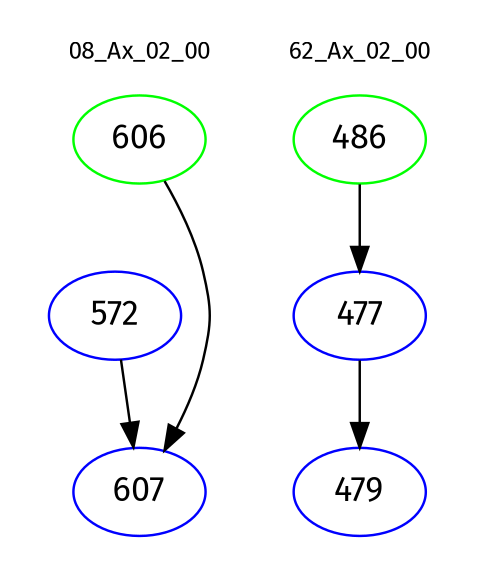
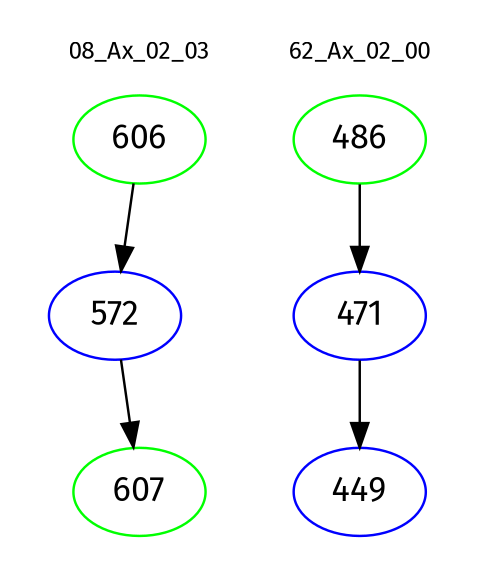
(139, 53) -> (139, 53)
(209, 303) -> (129, 215)
(360, 316) -> (360, 316)
(139, 492) -> (139, 492)
(360, 492) -> (360, 492)
